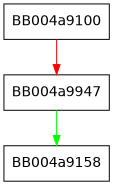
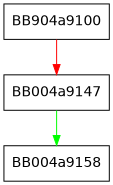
(57, 22) -> (57, 22)
(57, 93) -> (57, 93)
